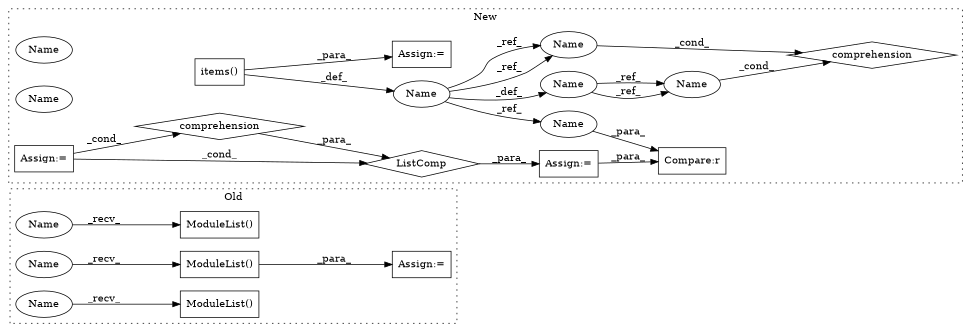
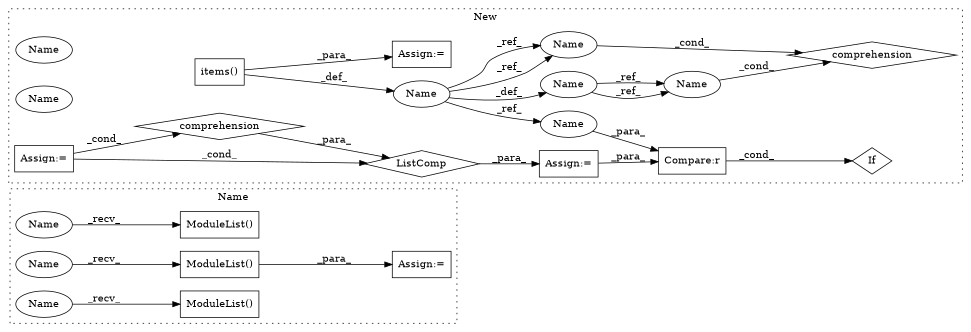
none -> (872, 161)
(233, 197) -> (233, 197)
